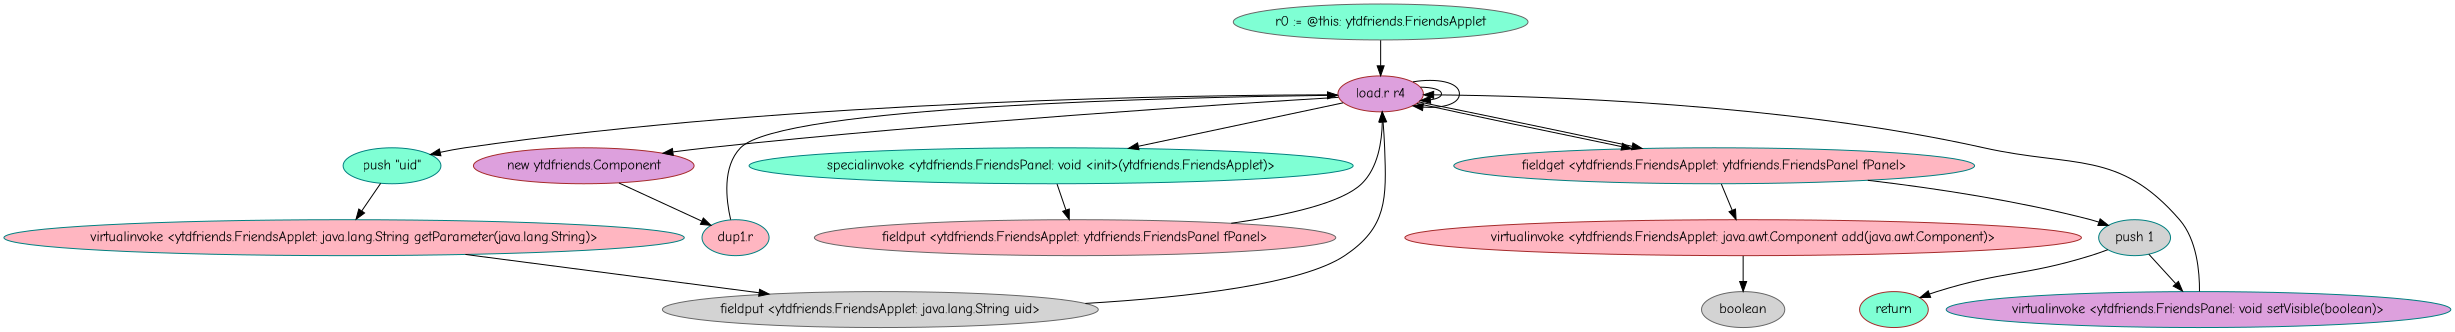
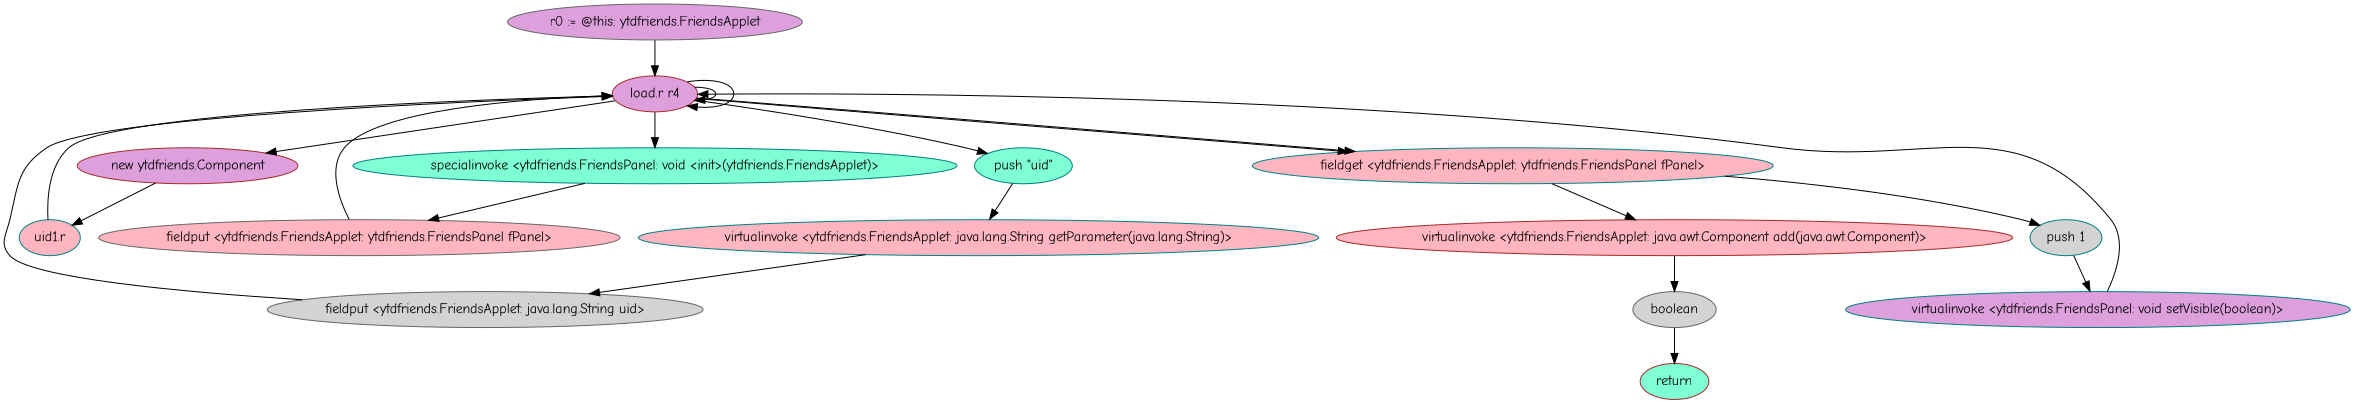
(1381, 22) -> (655, 22)
(736, 238) -> (50, 238)
(2019, 273) -> (1674, 341)
